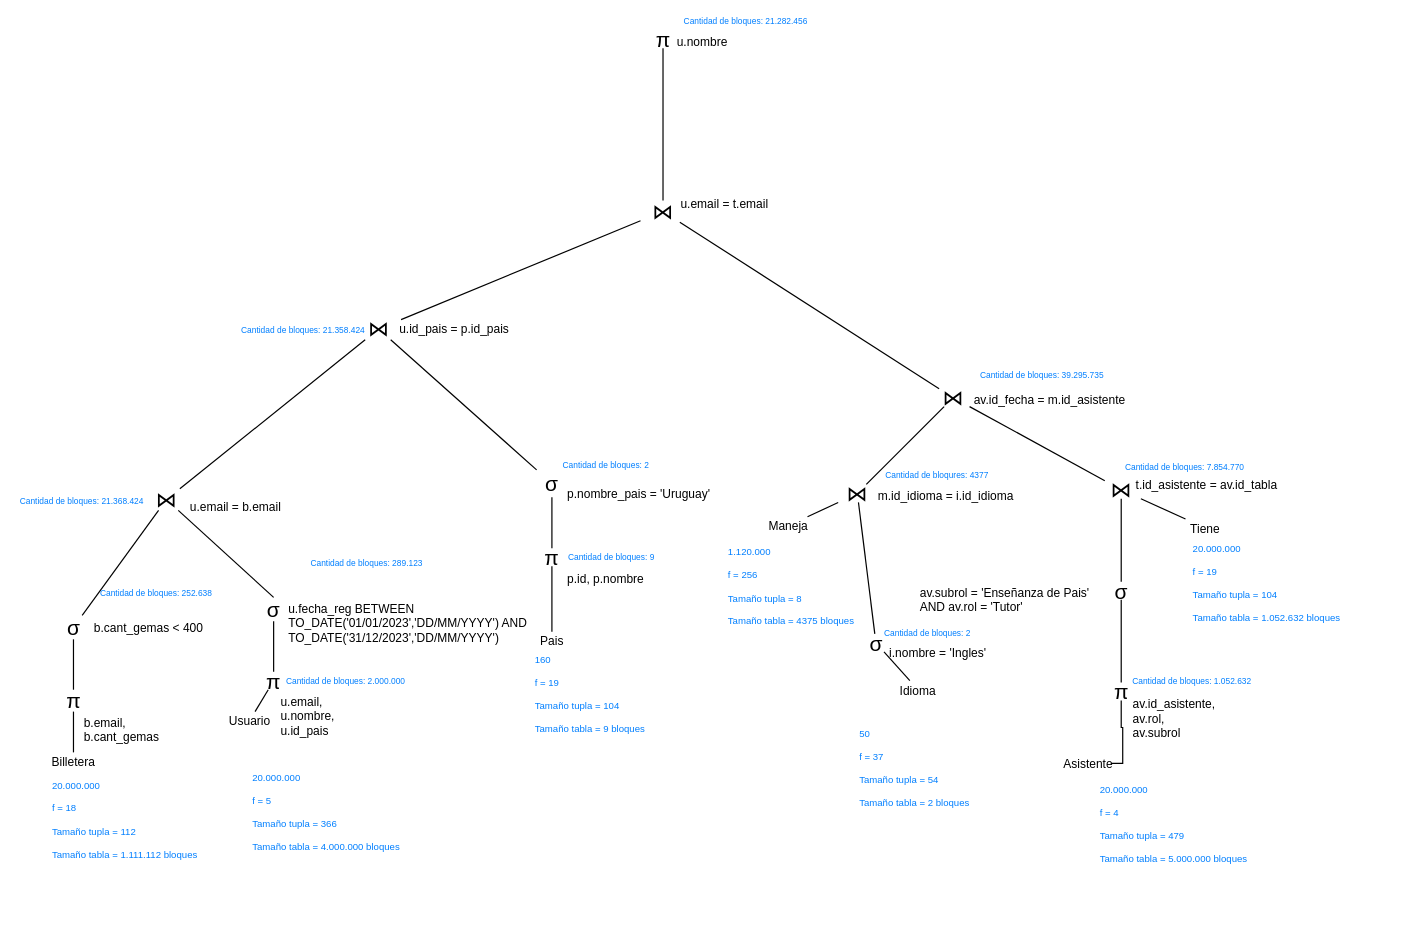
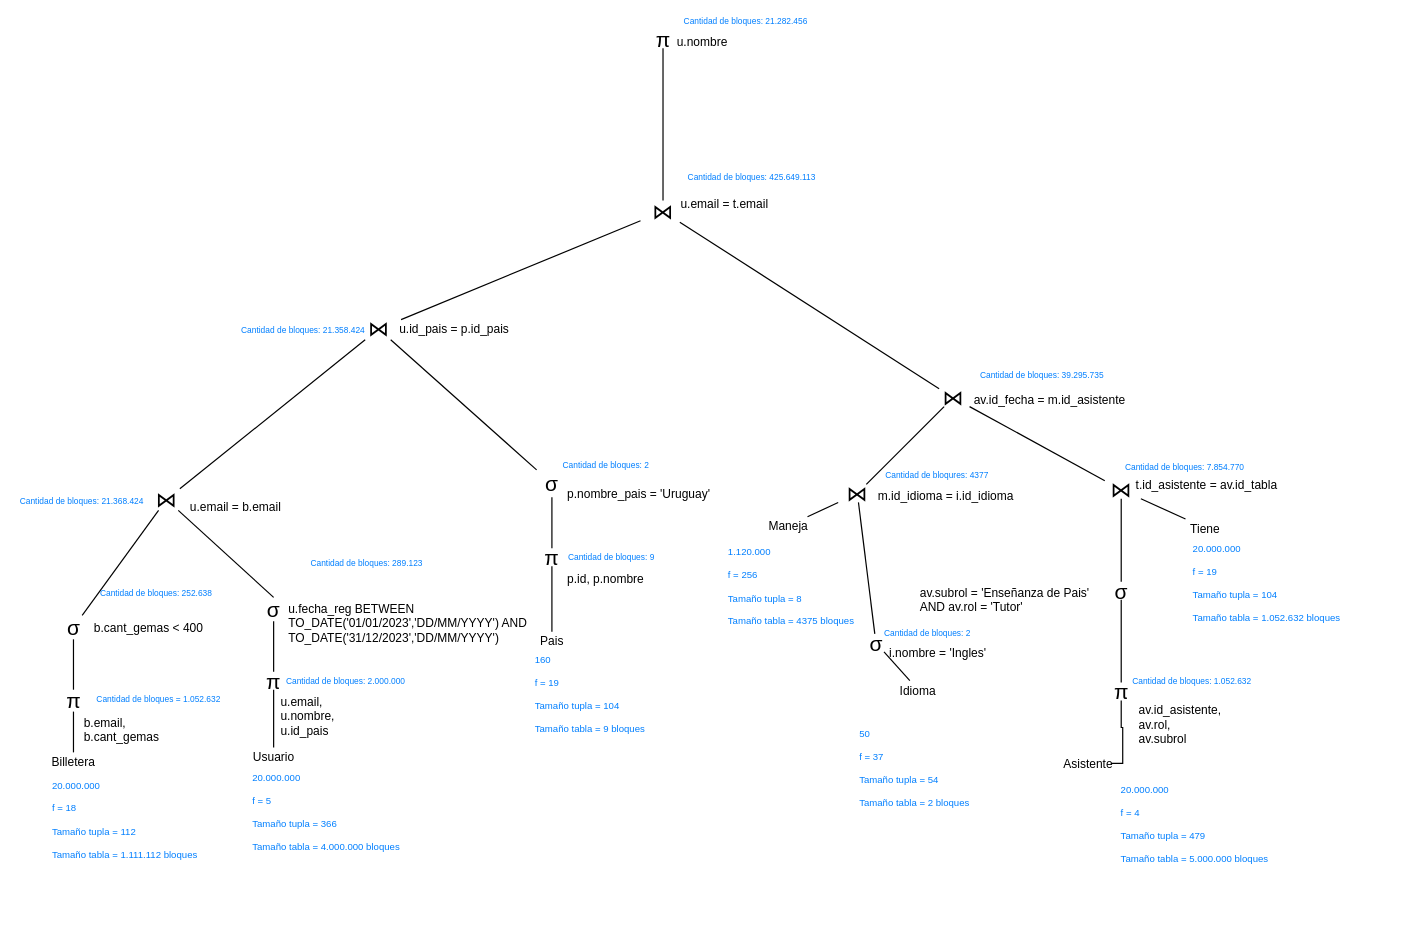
none -> (752, 177)
none -> (158, 699)
(1174, 720) -> (1180, 726)
(249, 721) -> (273, 757)
(1198, 847) -> (1219, 847)
